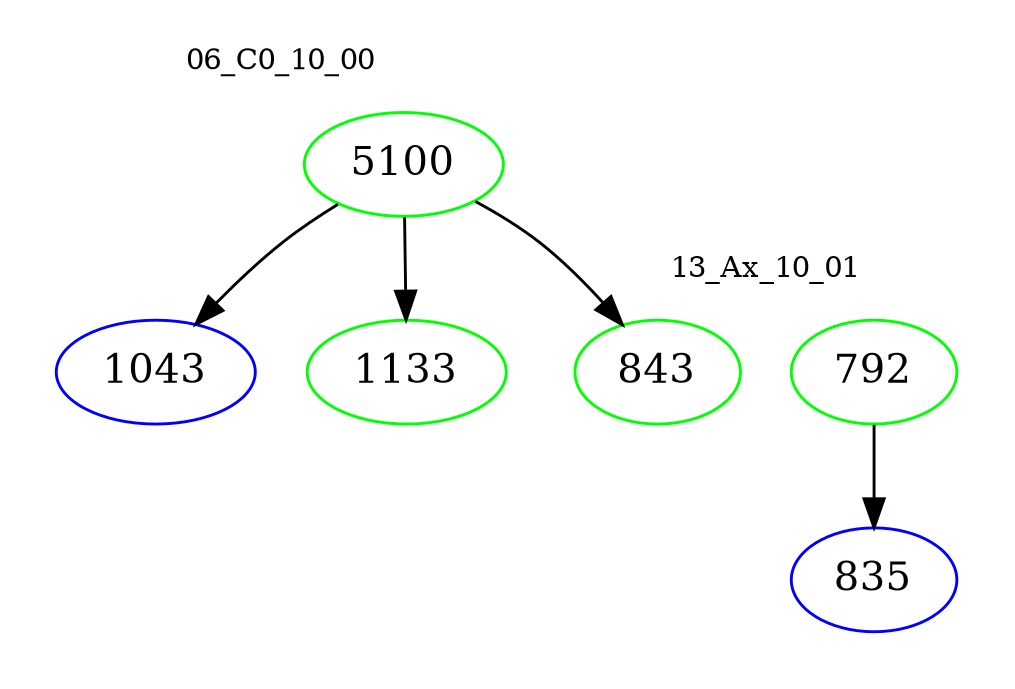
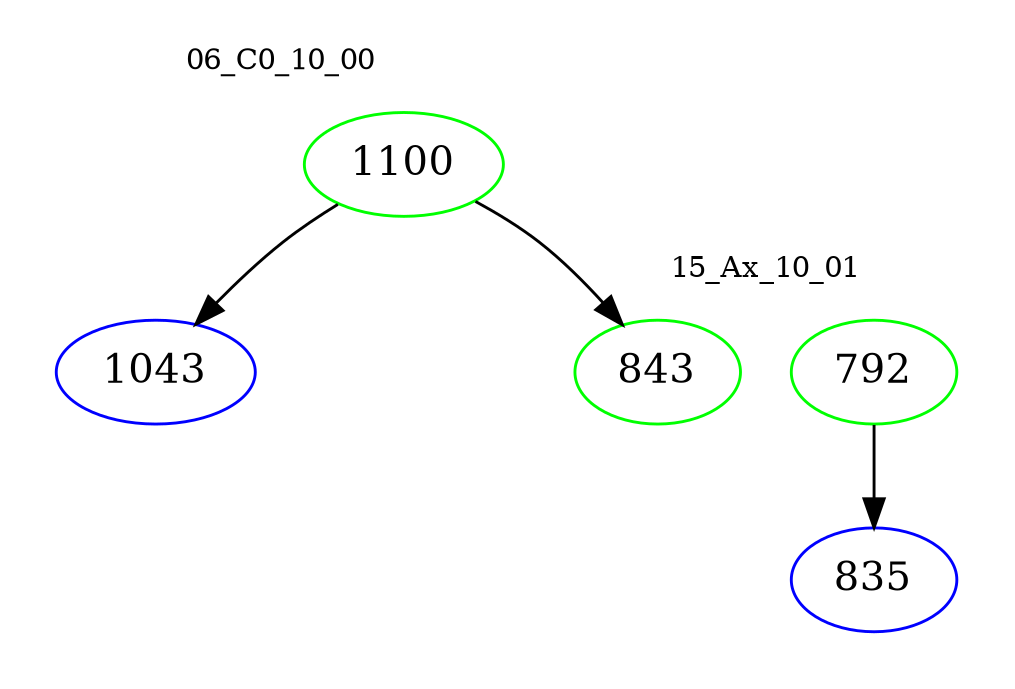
(404, 164) -> (404, 164)
(766, 270) -> (766, 270)
(407, 372) -> none
